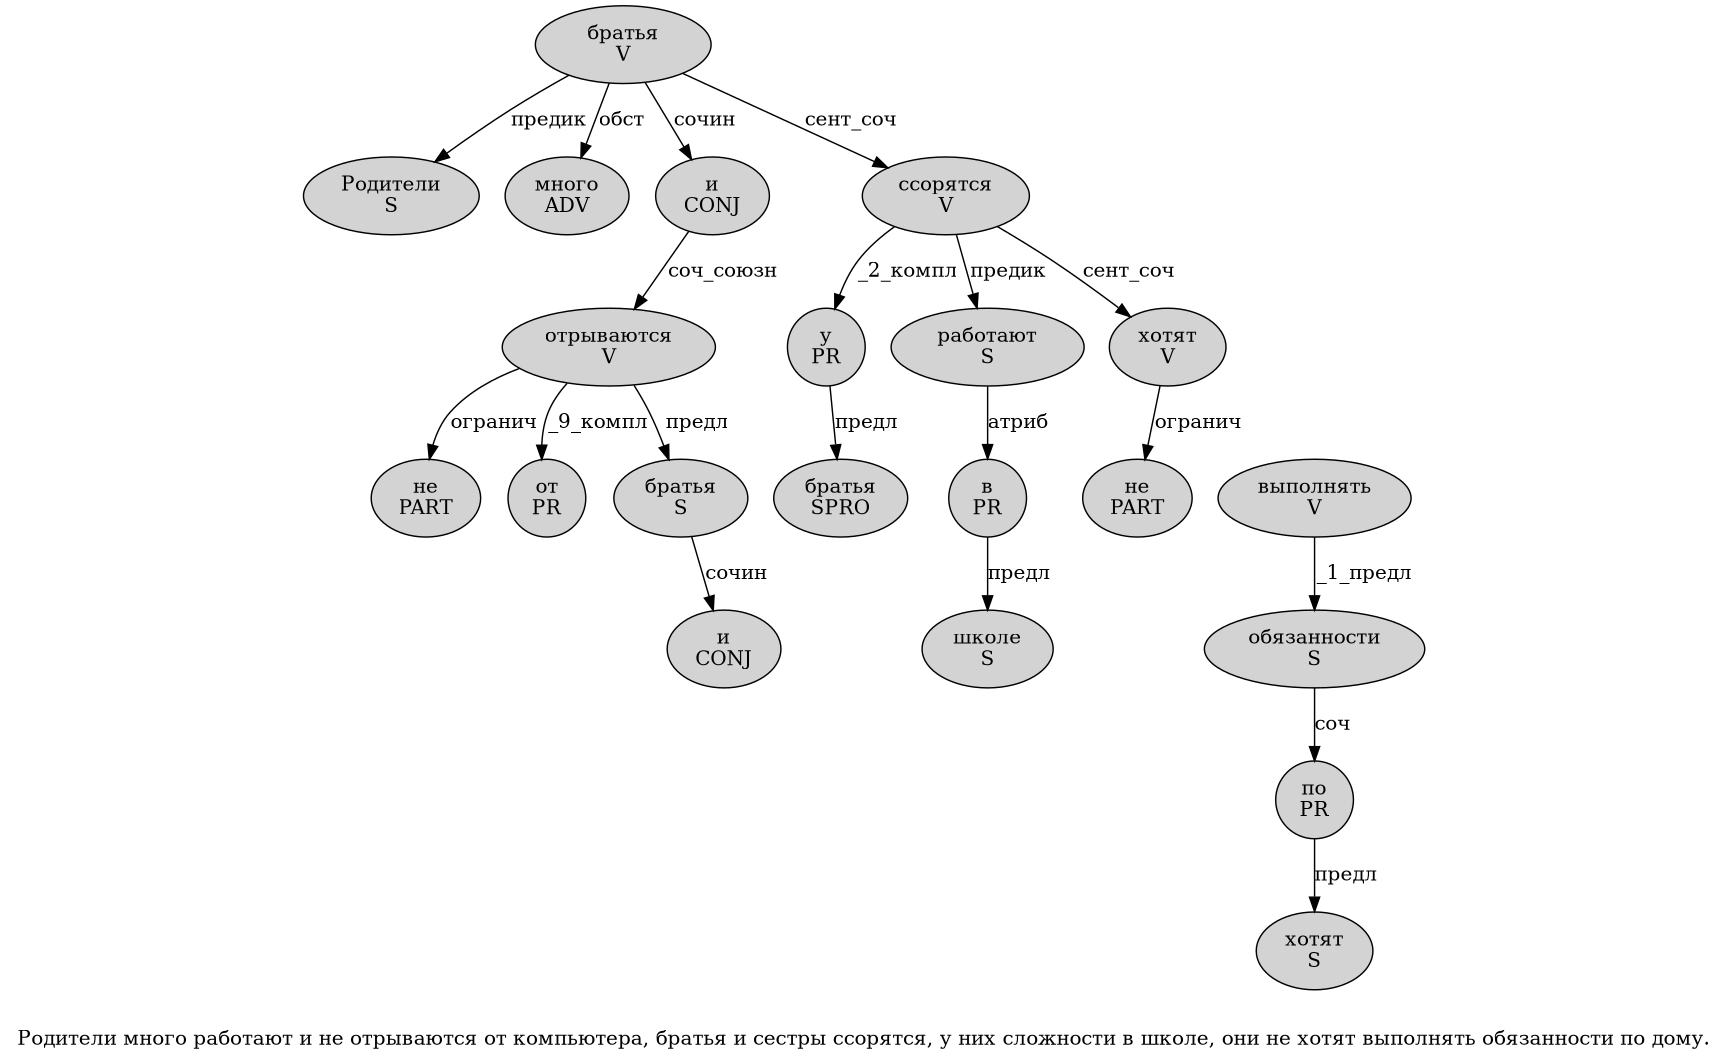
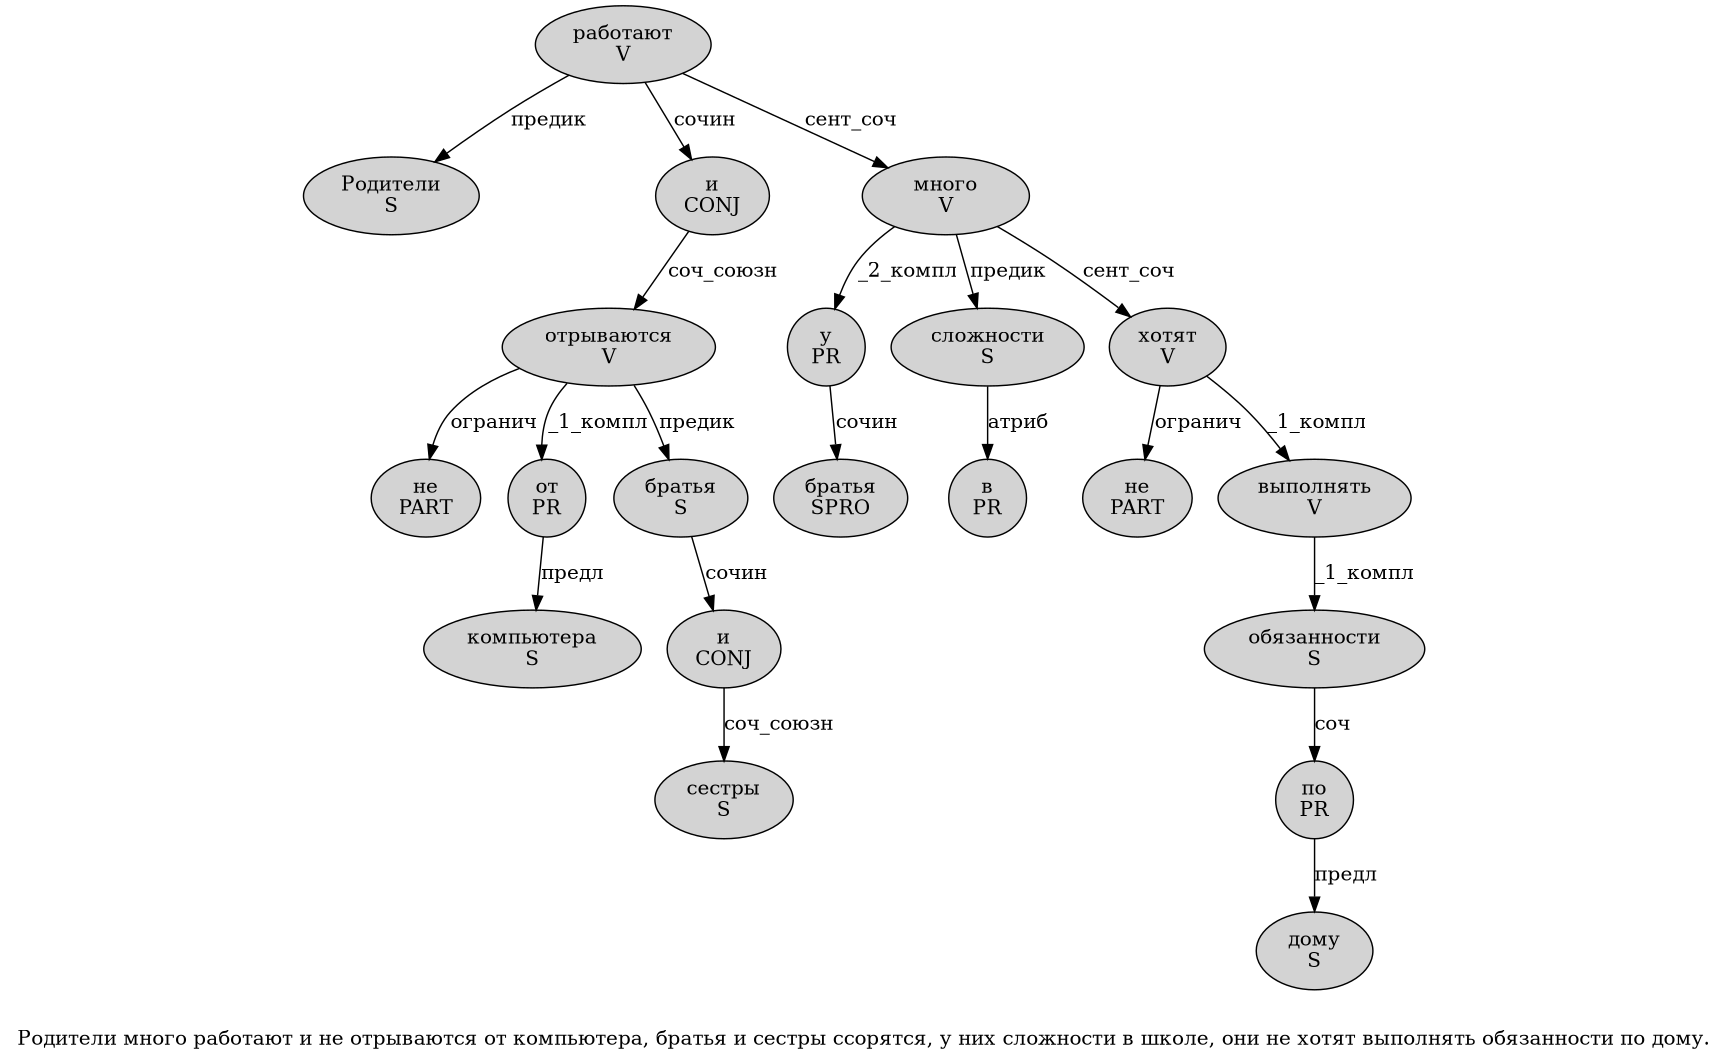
(623, 45) -> (623, 45)
(567, 196) -> none
(946, 196) -> (946, 196)
(988, 347) -> (988, 347)
none -> (1246, 410)
(599, 423) -> (599, 423)
(697, 423) -> (697, 423)
(867, 423) -> (867, 423)
(1365, 574) -> (1365, 574)
none -> (532, 649)
(988, 649) -> none
none -> (724, 800)
(1315, 951) -> (1315, 951)
